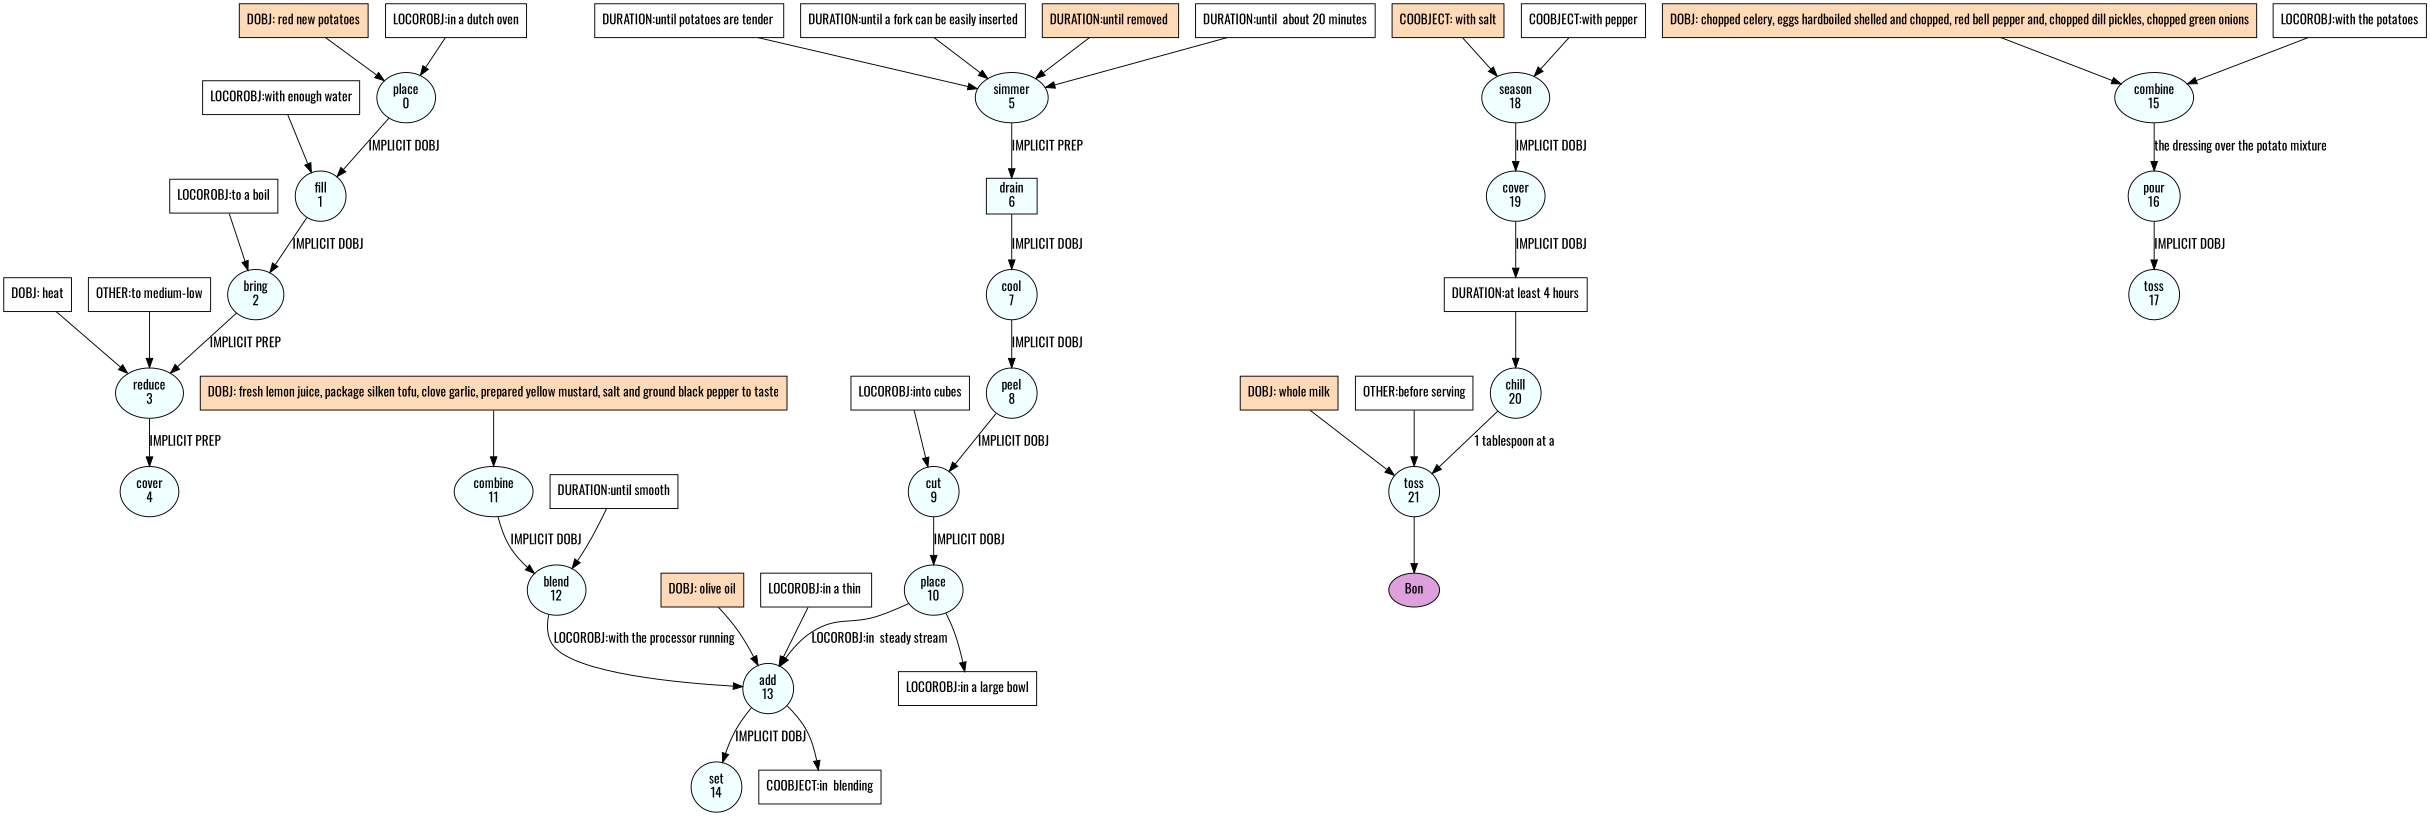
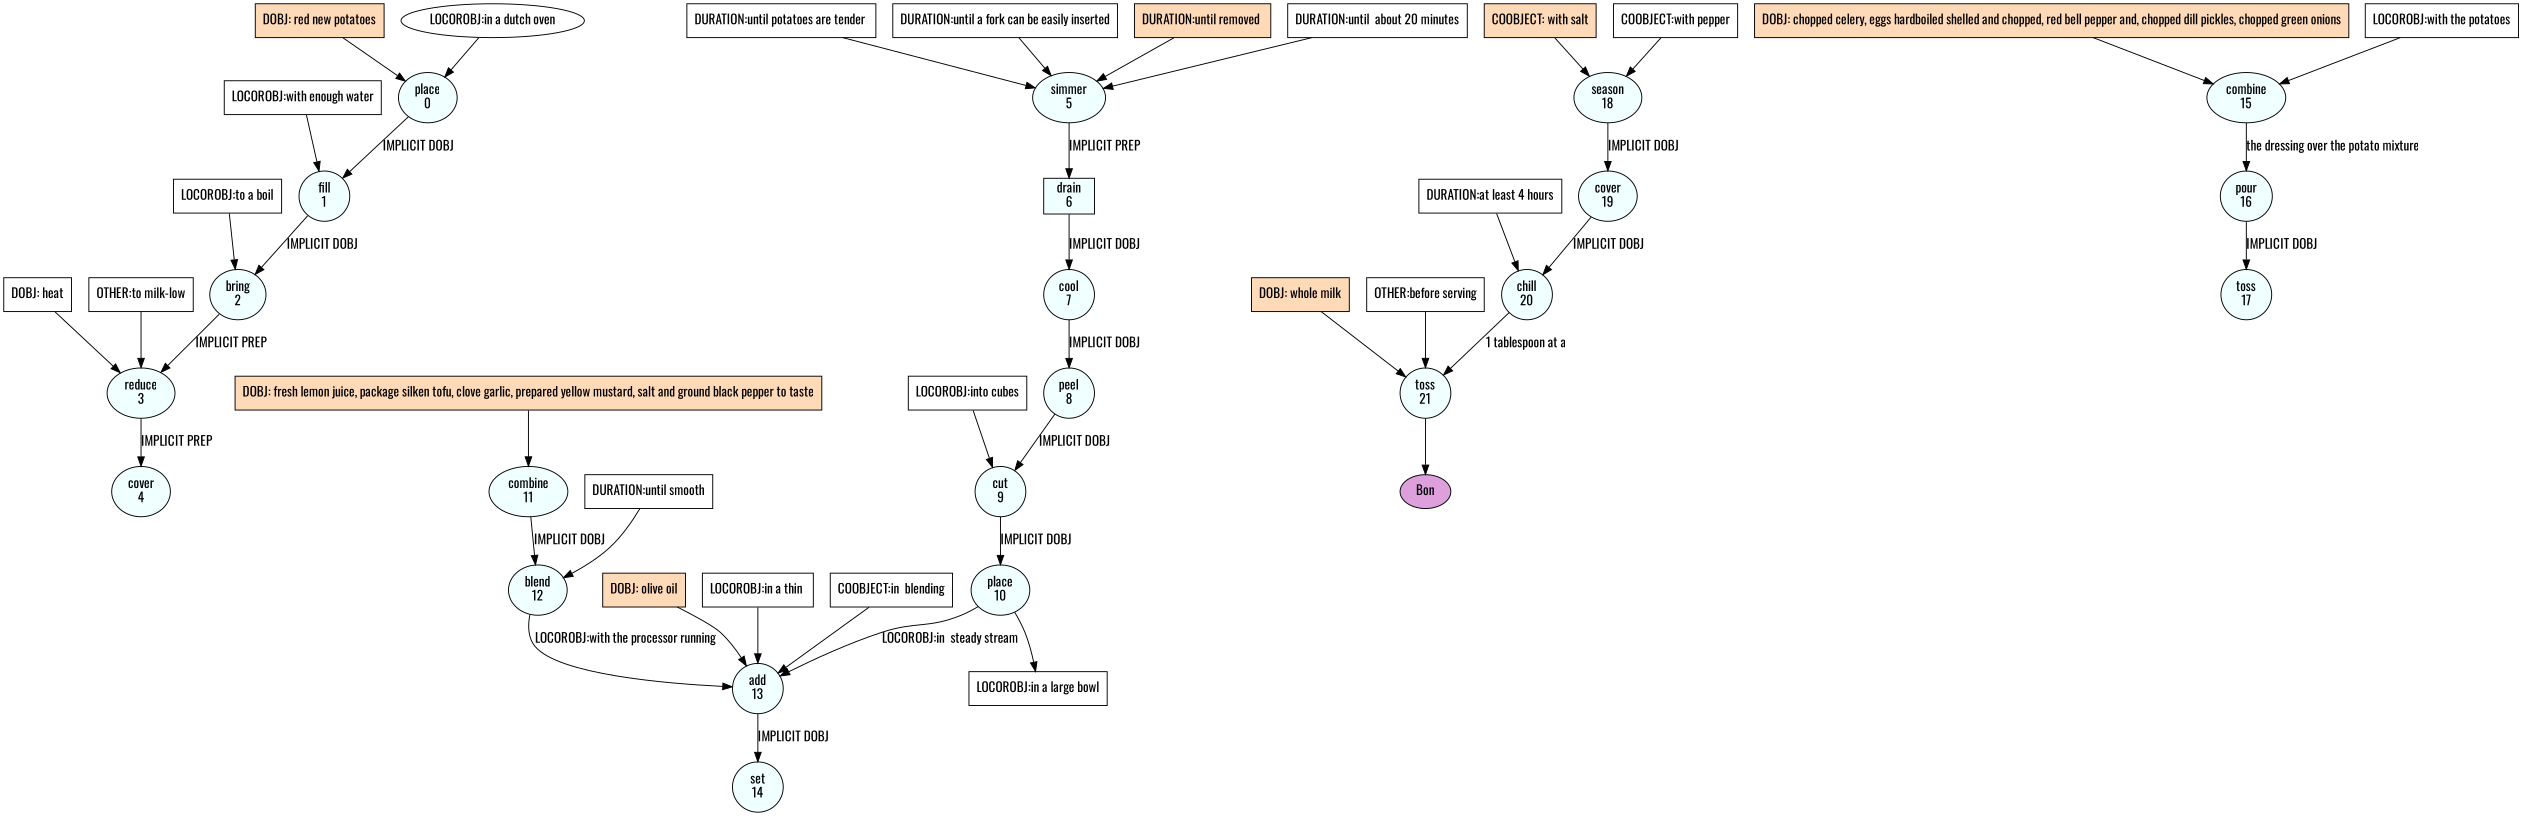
(456, 21) -> (493, 21)
(1516, 245) -> (1570, 242)
(150, 295) -> (141, 295)
(807, 731) -> (828, 637)
